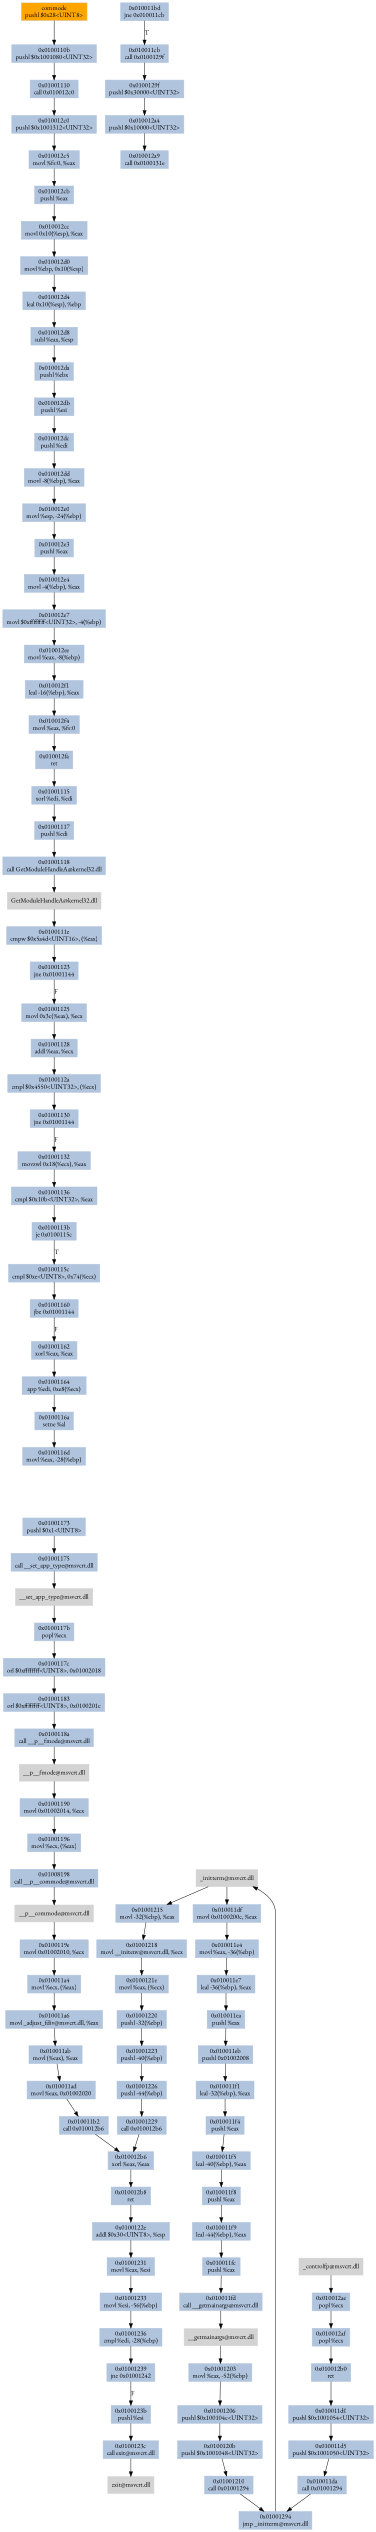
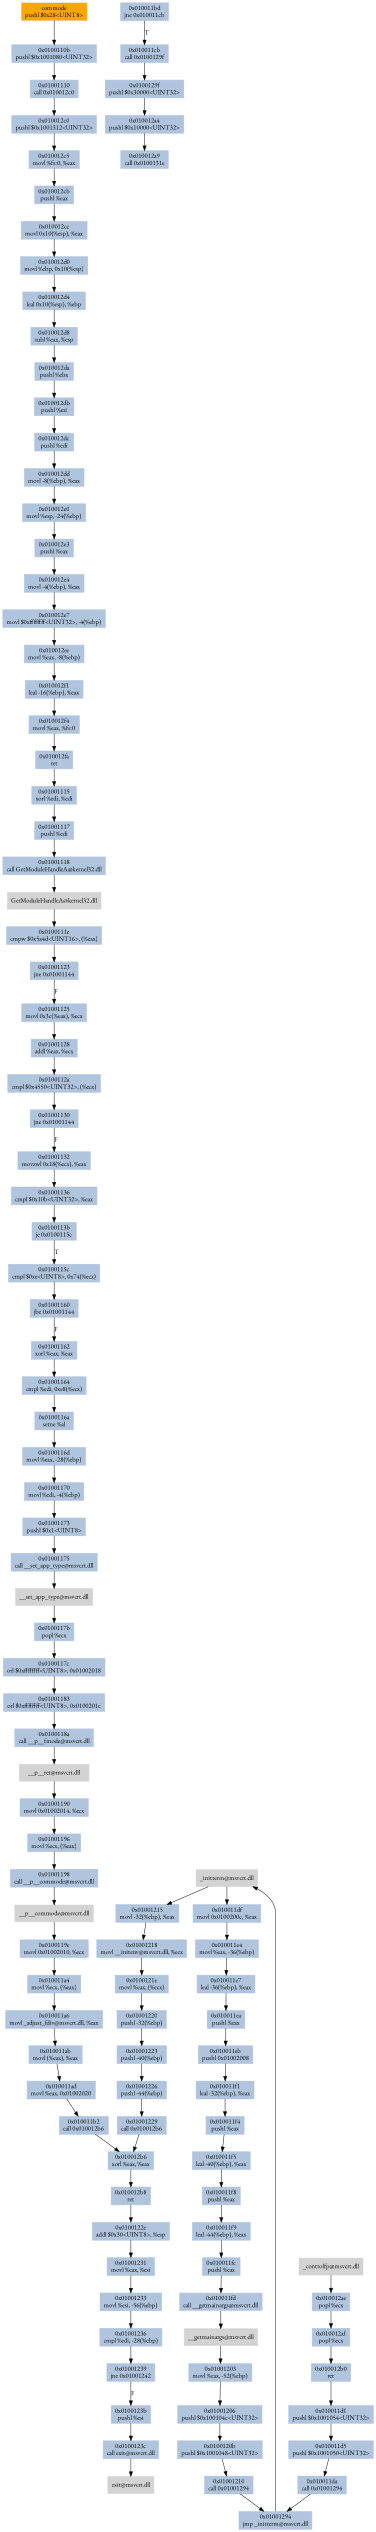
(54, 1386) -> (54, 1386)
none -> (54, 1492)
(54, 1773) -> (54, 1773)
(54, 1878) -> (54, 1878)
